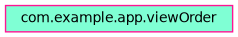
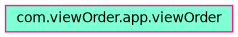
(119, 19) -> (119, 19)
